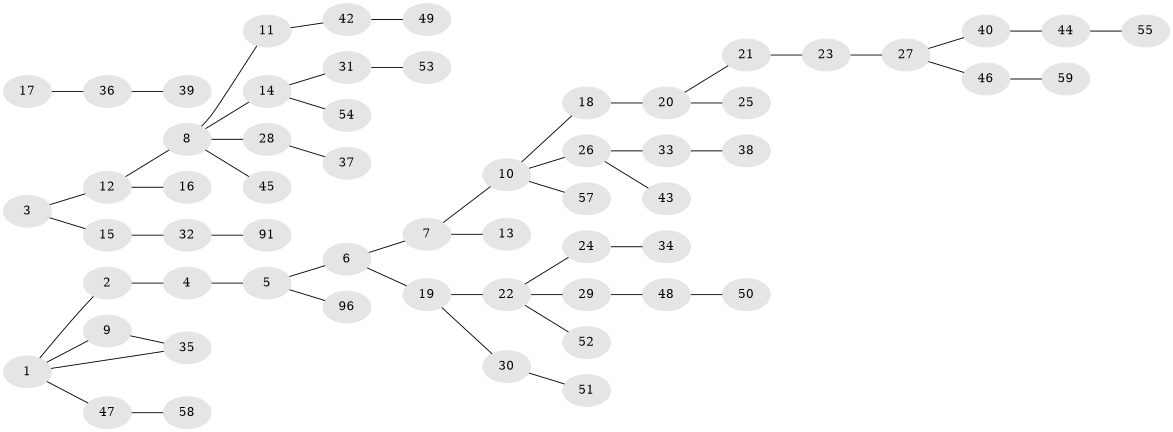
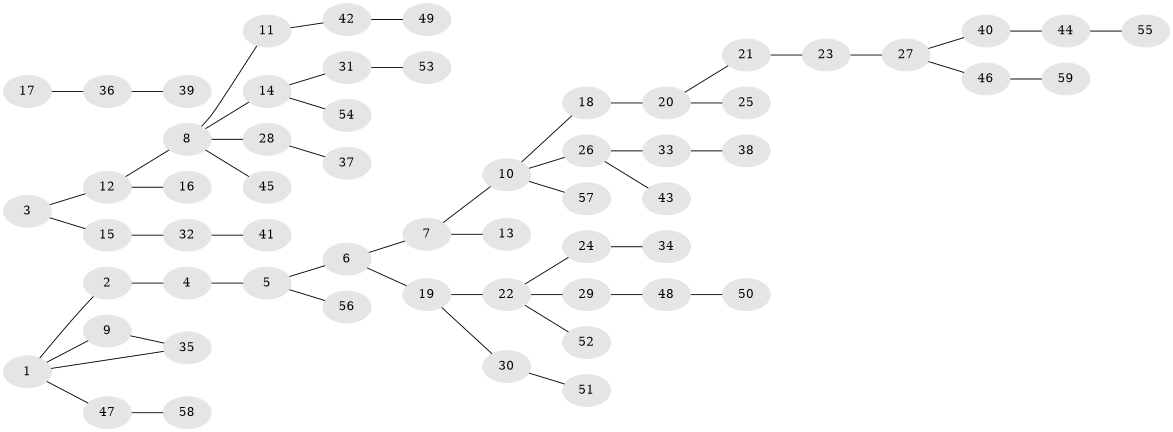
(267, 235) -> (267, 235)
(347, 307) -> (347, 307)
